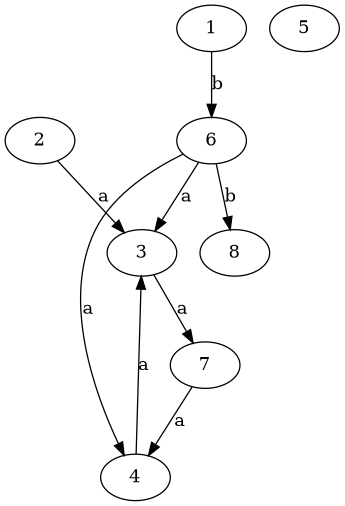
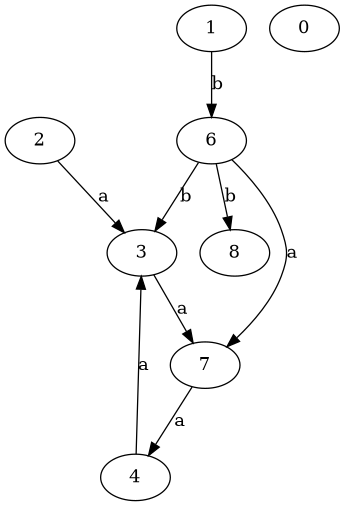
(305, 28) -> (305, 28)
(186, 197) -> (186, 197)
(82, 280) -> (286, 248)
